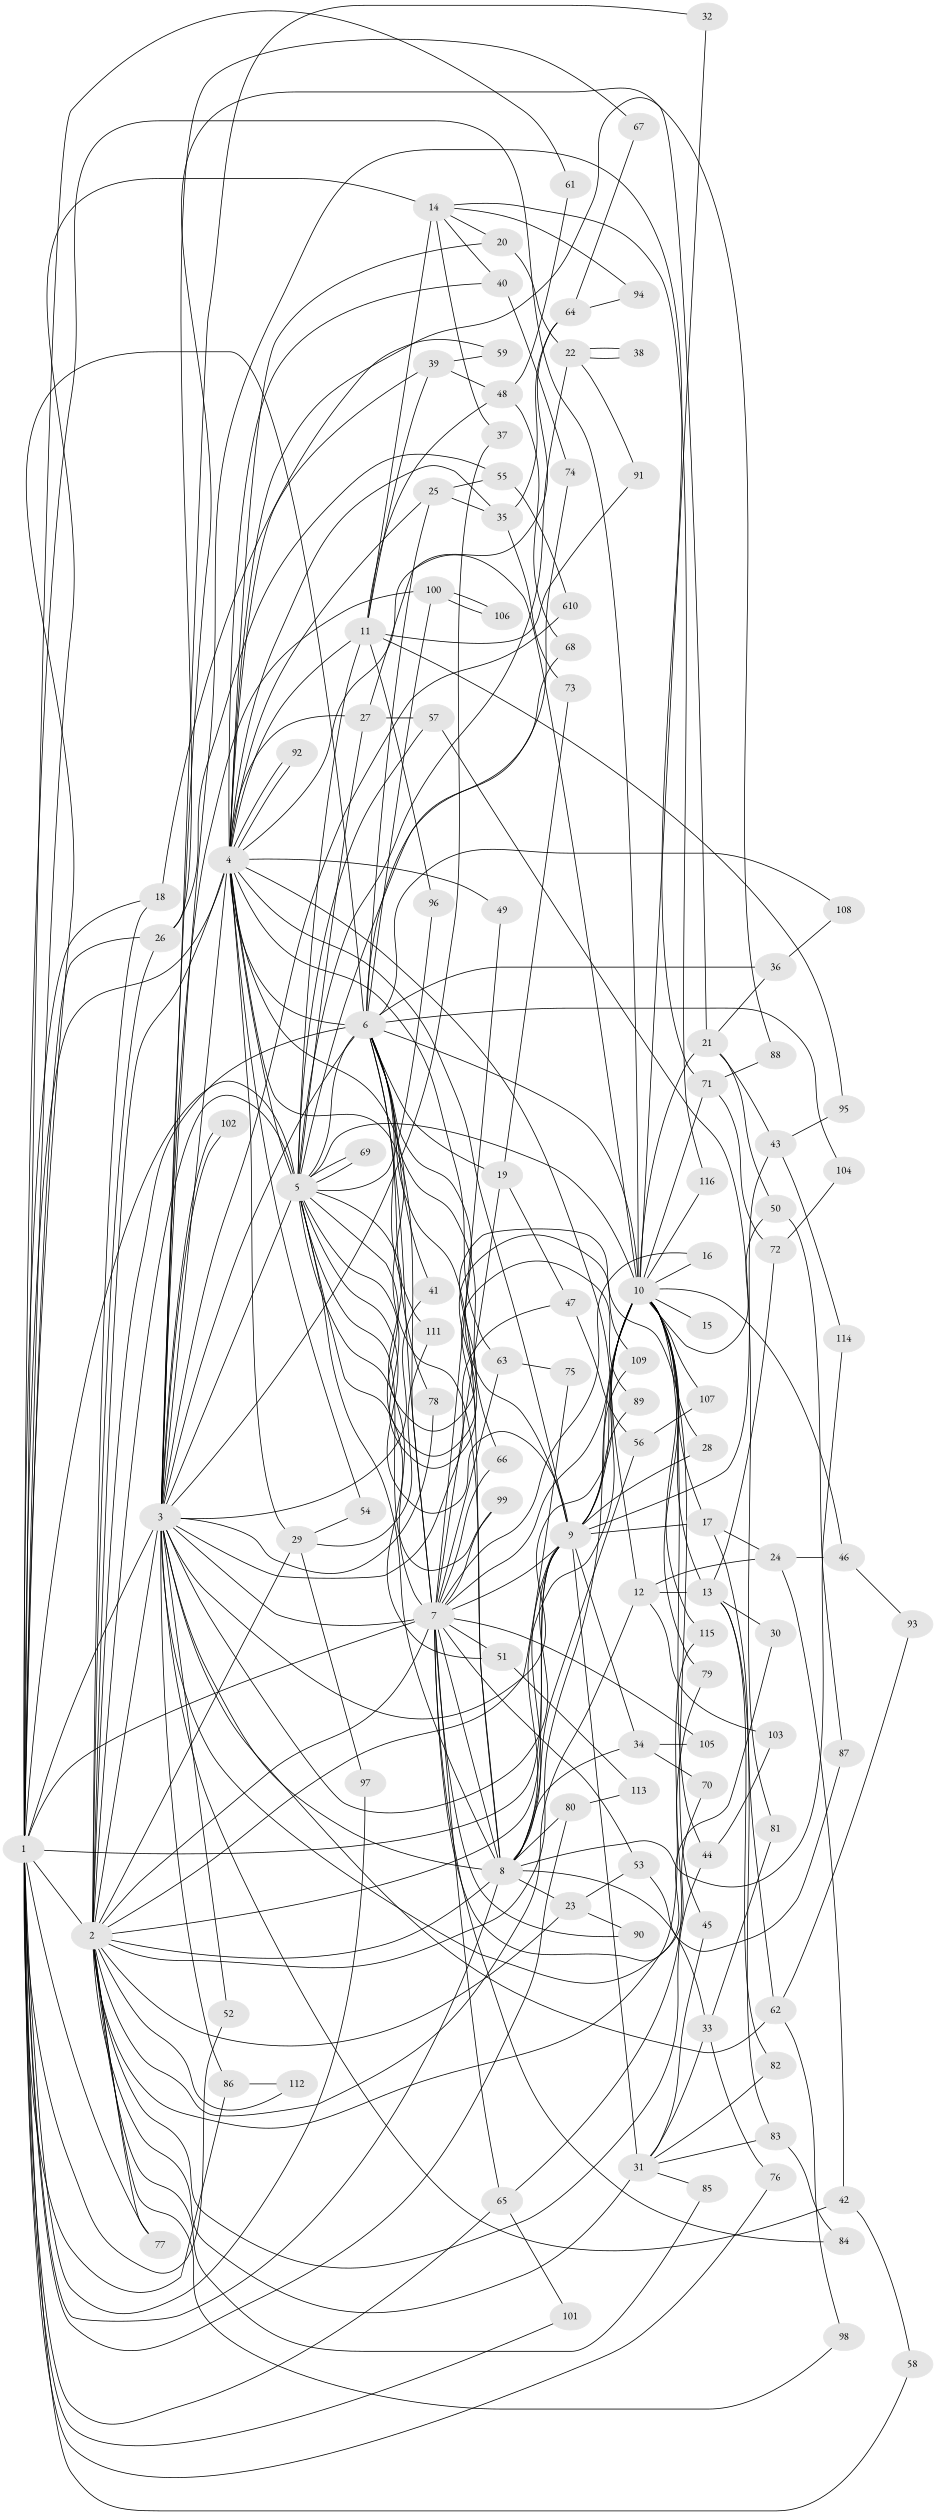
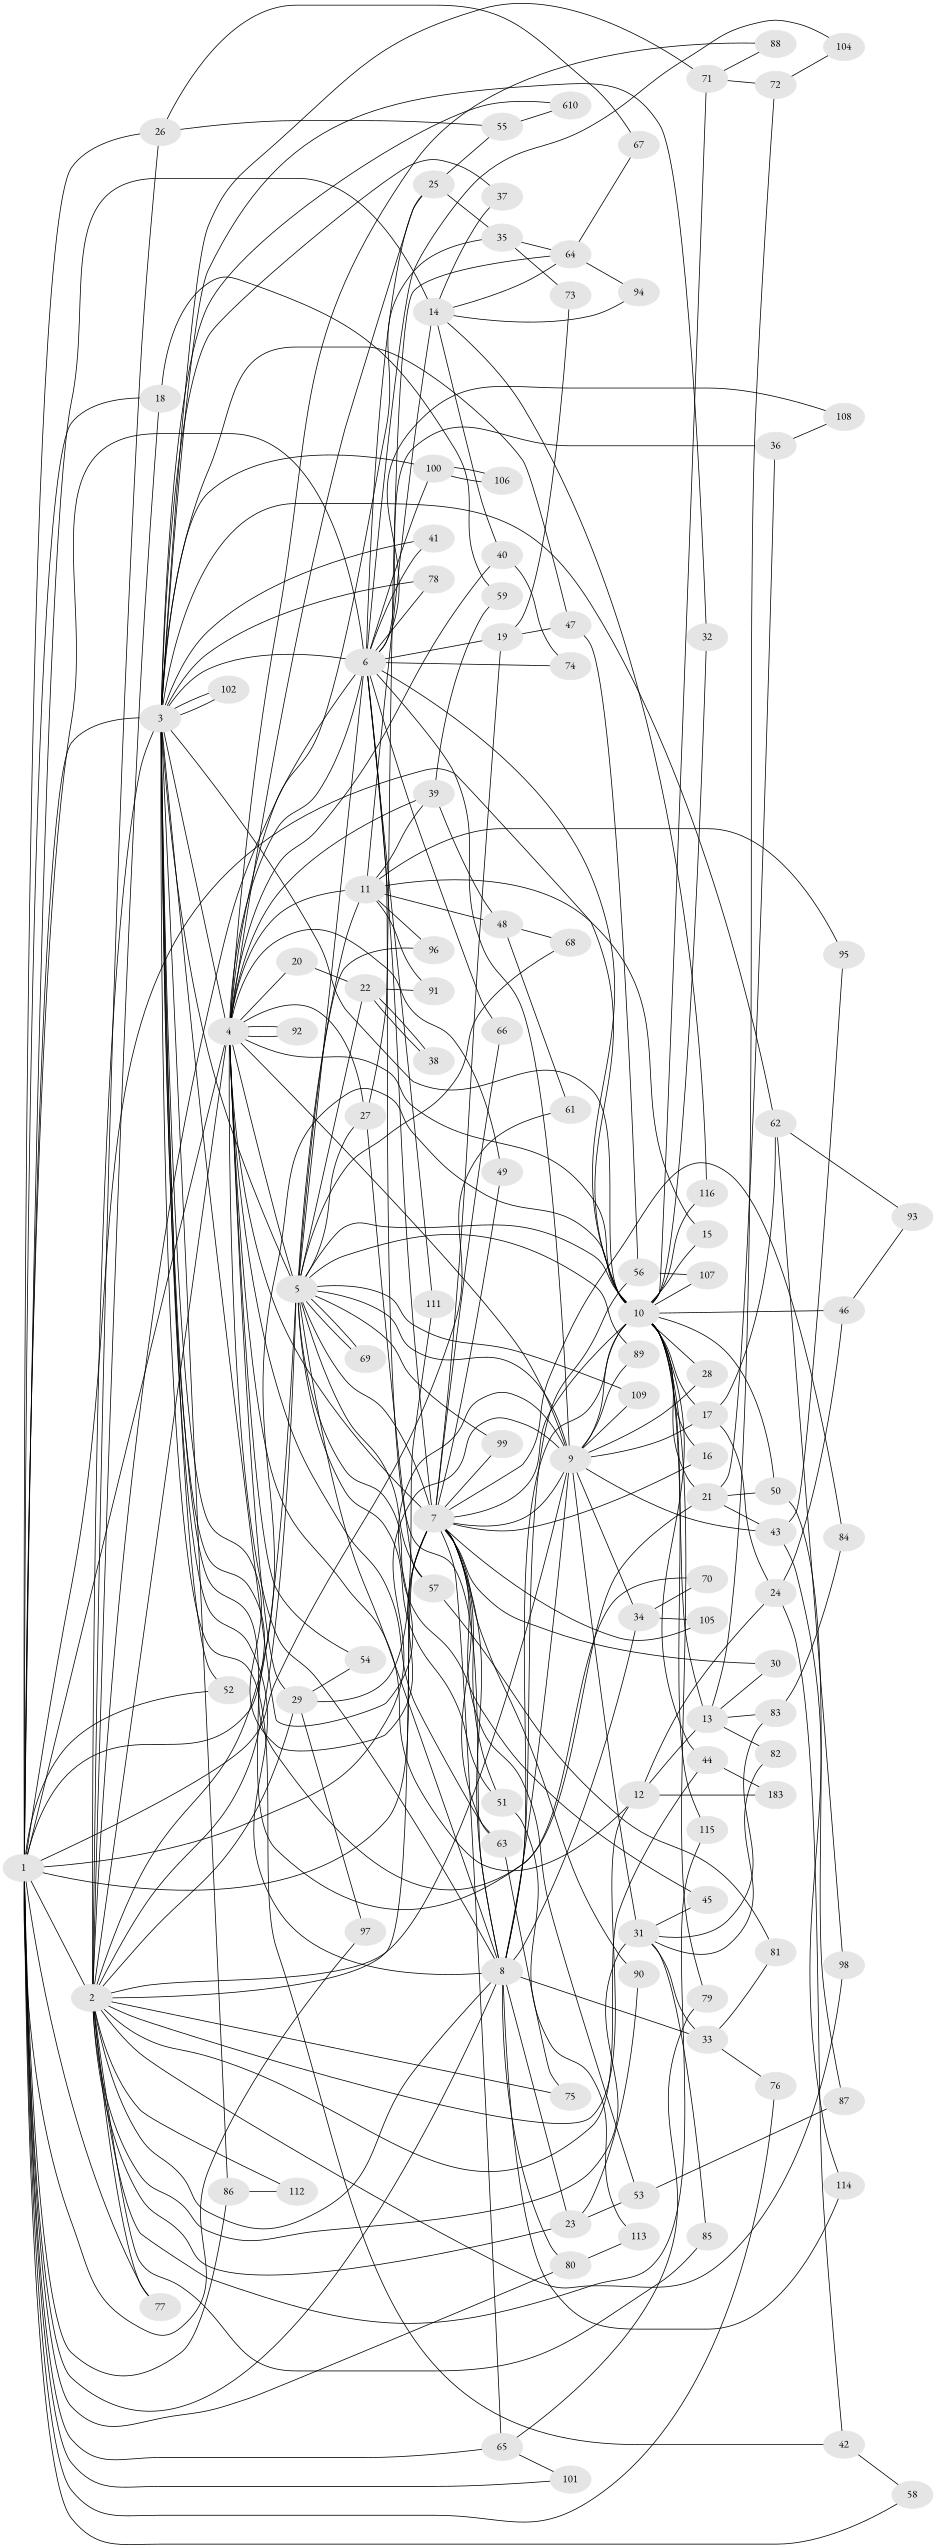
(468, 225) -> (506, 290)
none -> (618, 954)
(776, 1735) -> (776, 1795)
